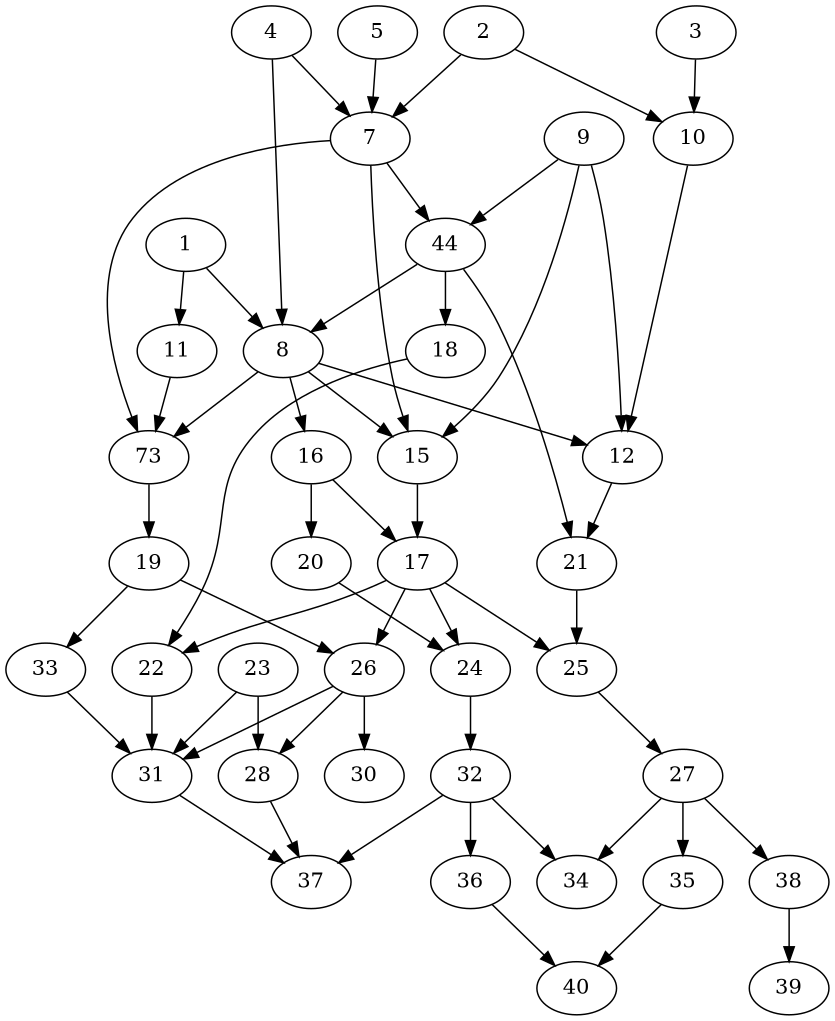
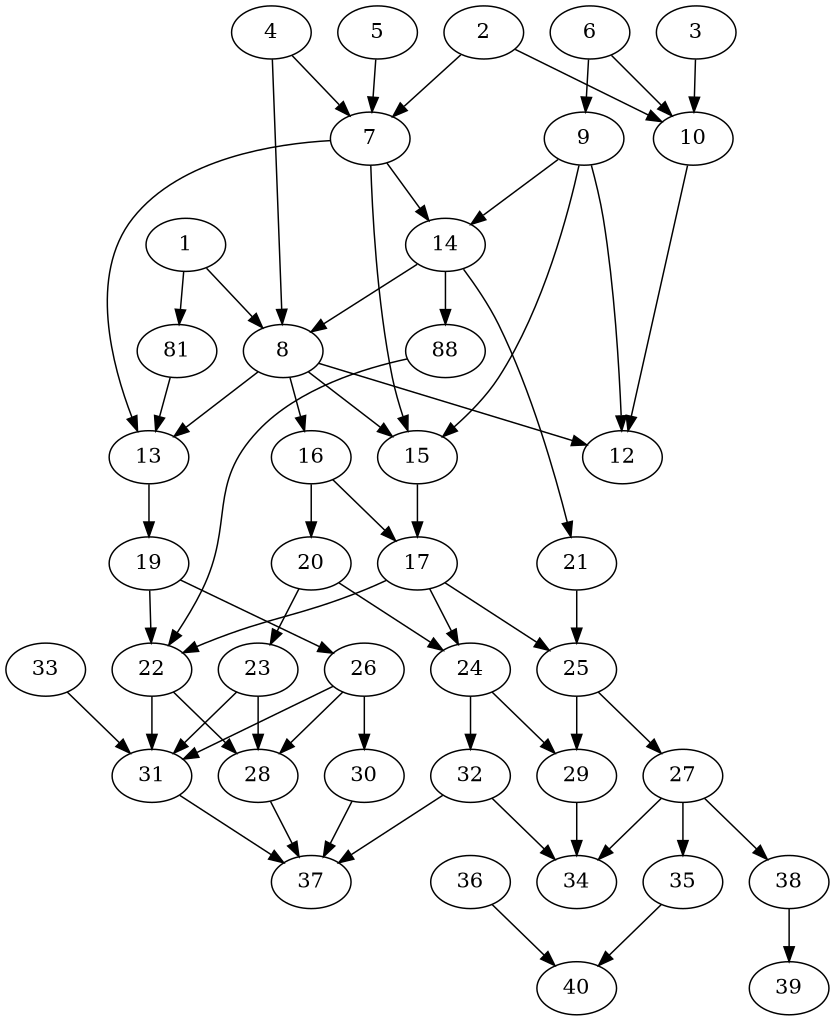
none -> (590, 32)
(445, 245) -> (445, 245)
(177, 351) -> (177, 351)
(445, 351) -> (445, 351)
(149, 457) -> (149, 457)
(603, 504) -> none
none -> (290, 606)
(395, 608) -> none
(103, 611) -> (150, 609)
none -> (198, 716)
none -> (577, 776)
none -> (341, 822)
(471, 822) -> none
